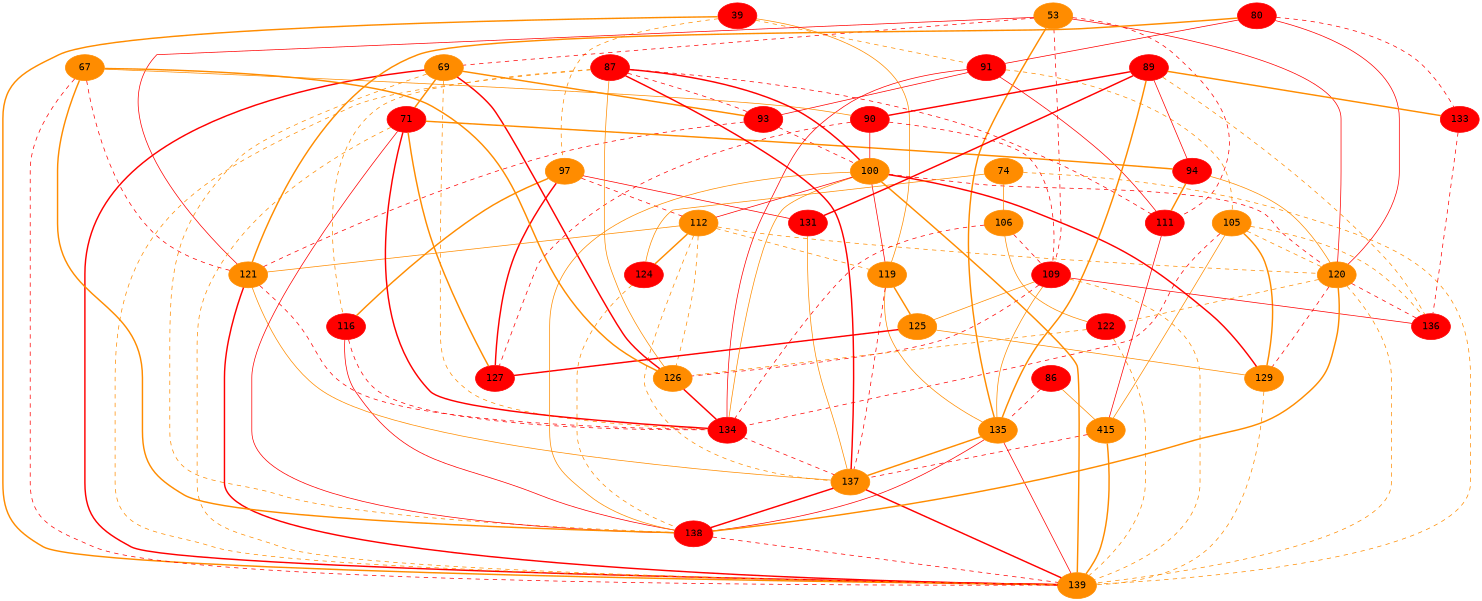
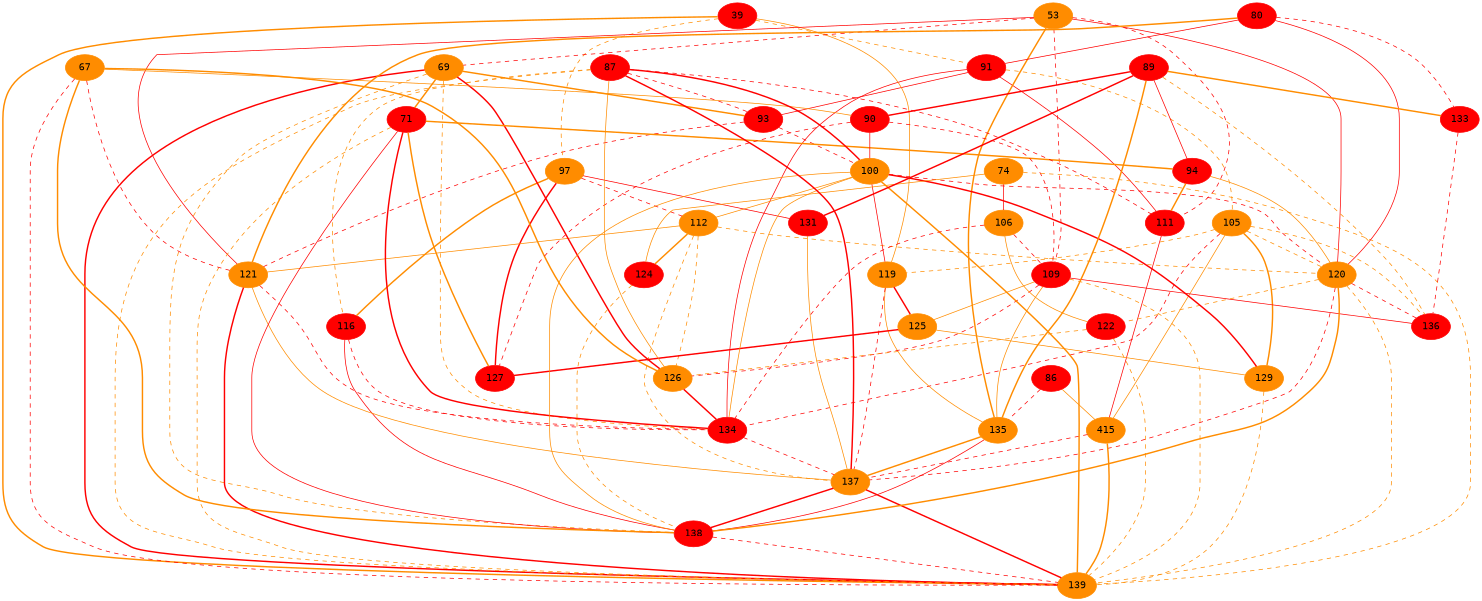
(1004, 196) -> (1004, 196)
(760, 204) -> (760, 204)
(793, 249) -> (1077, 255)
(902, 301) -> (902, 301)
(1301, 327) -> (1140, 441)
(1037, 508) -> none
